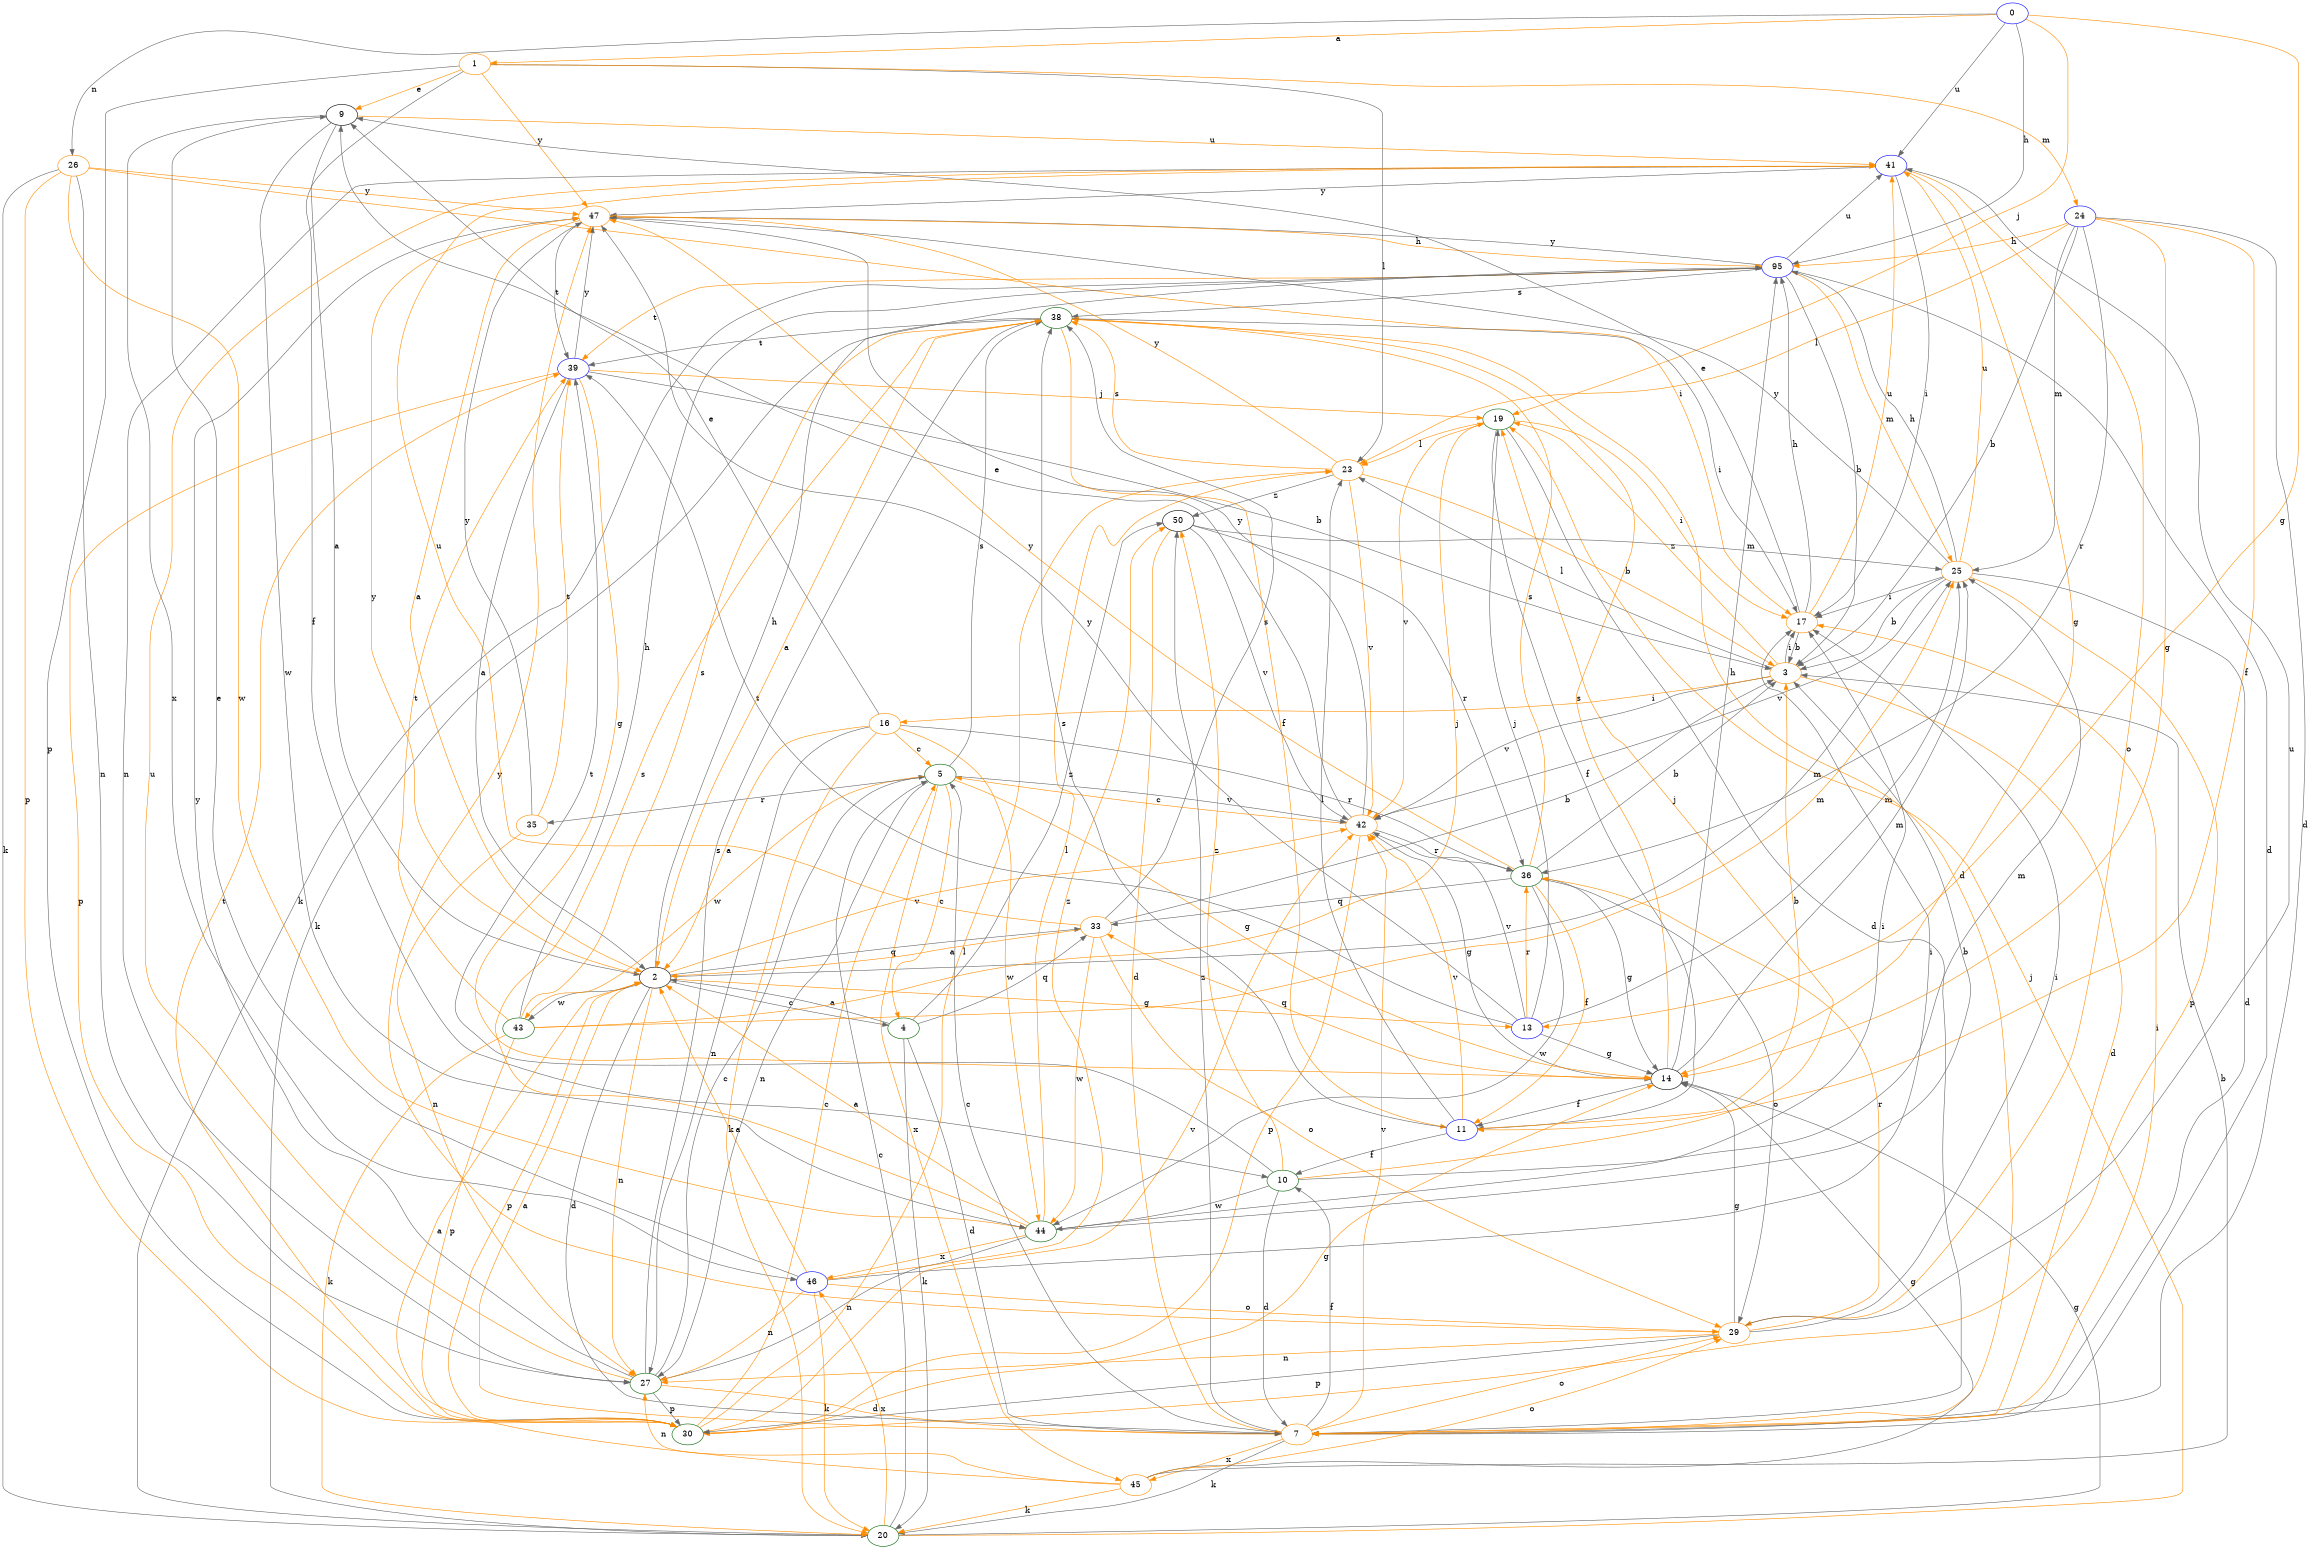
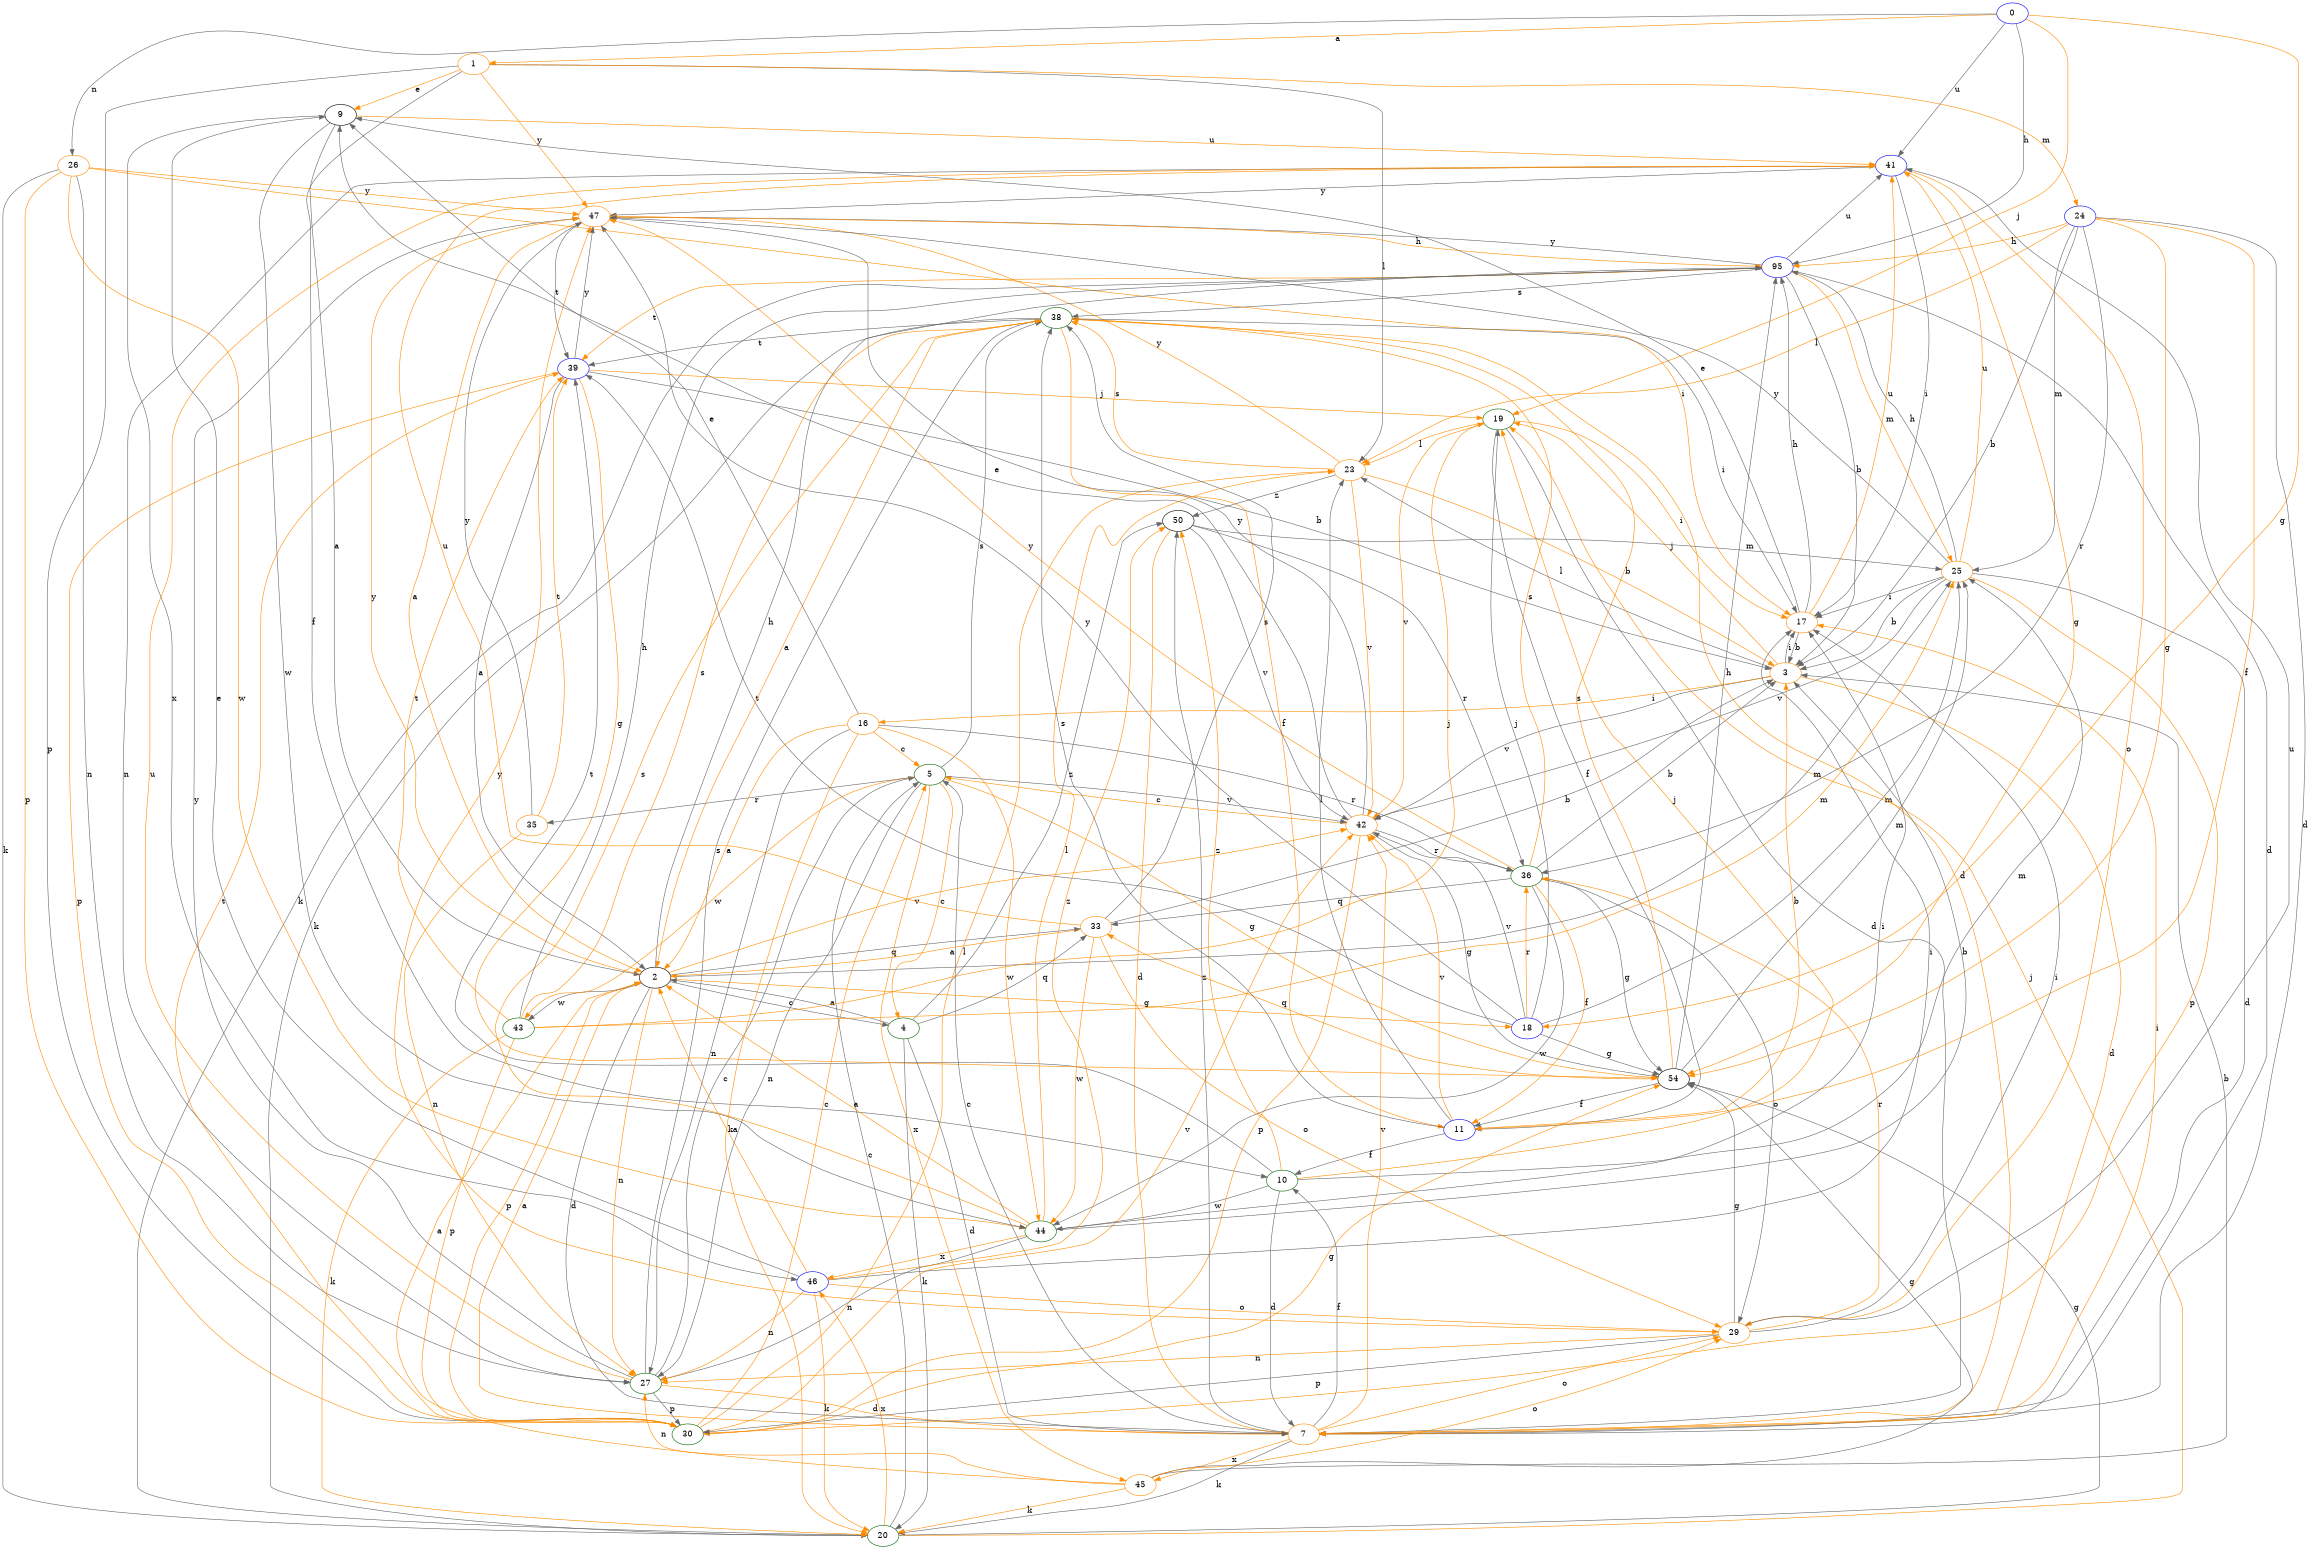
(1673, 546) -> (1672, 546)
(1527, 1028) -> (1527, 1028)
(1667, 1079) -> (1674, 1079)
